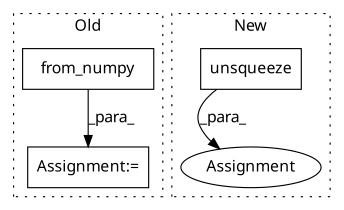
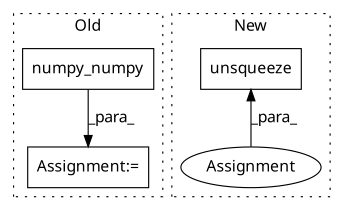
(88, 69) -> (88, 69)
(198, 114) -> (251, 124)
